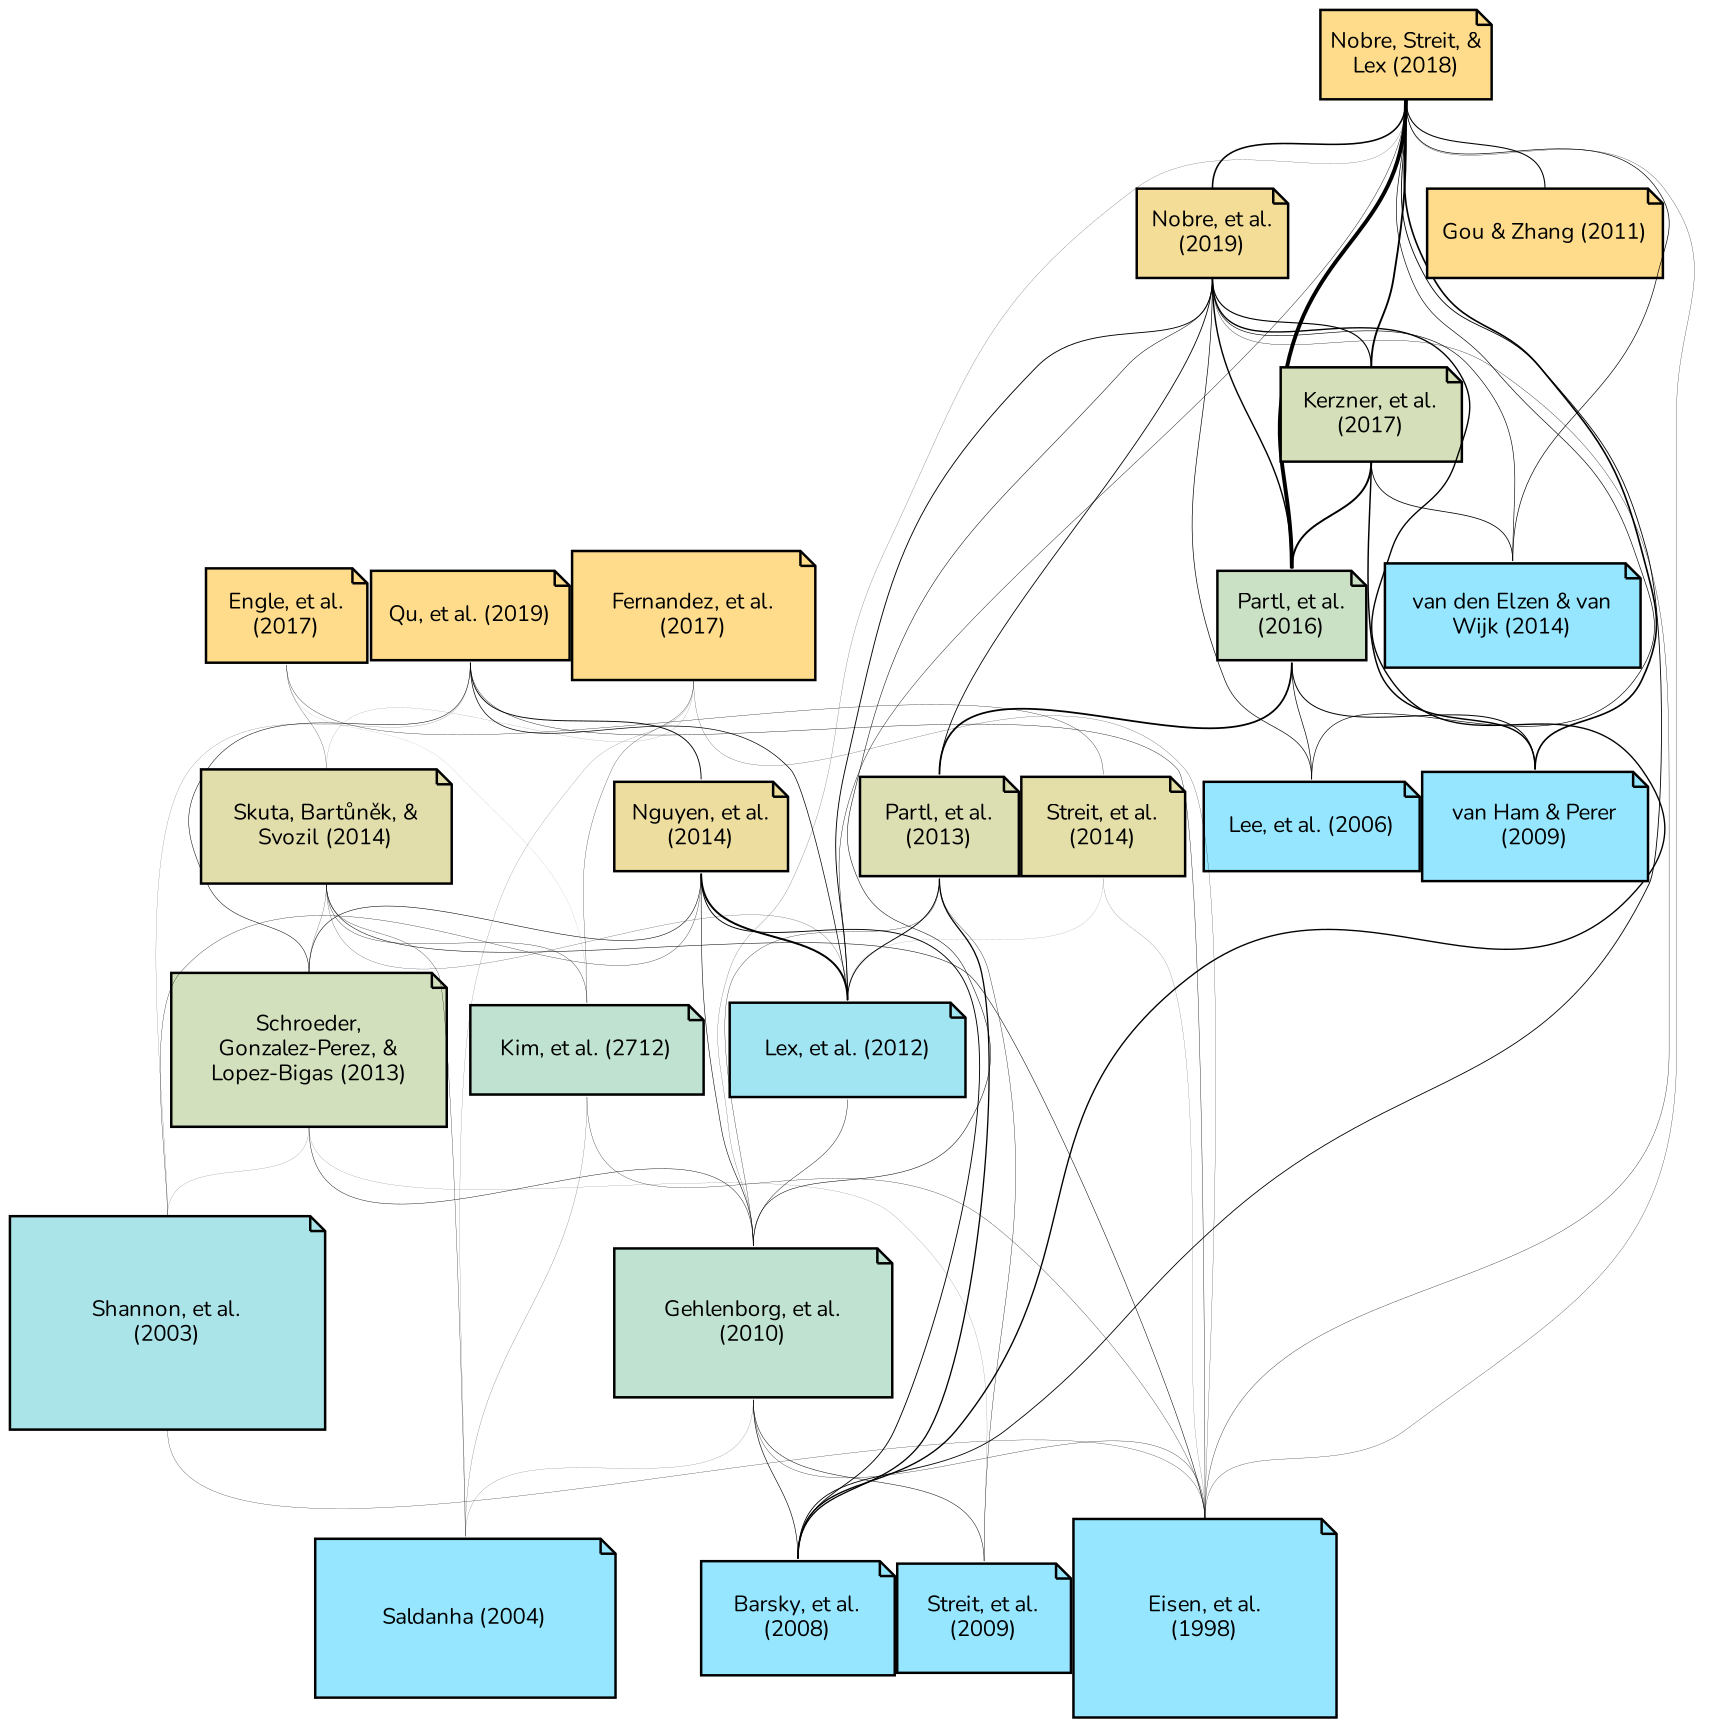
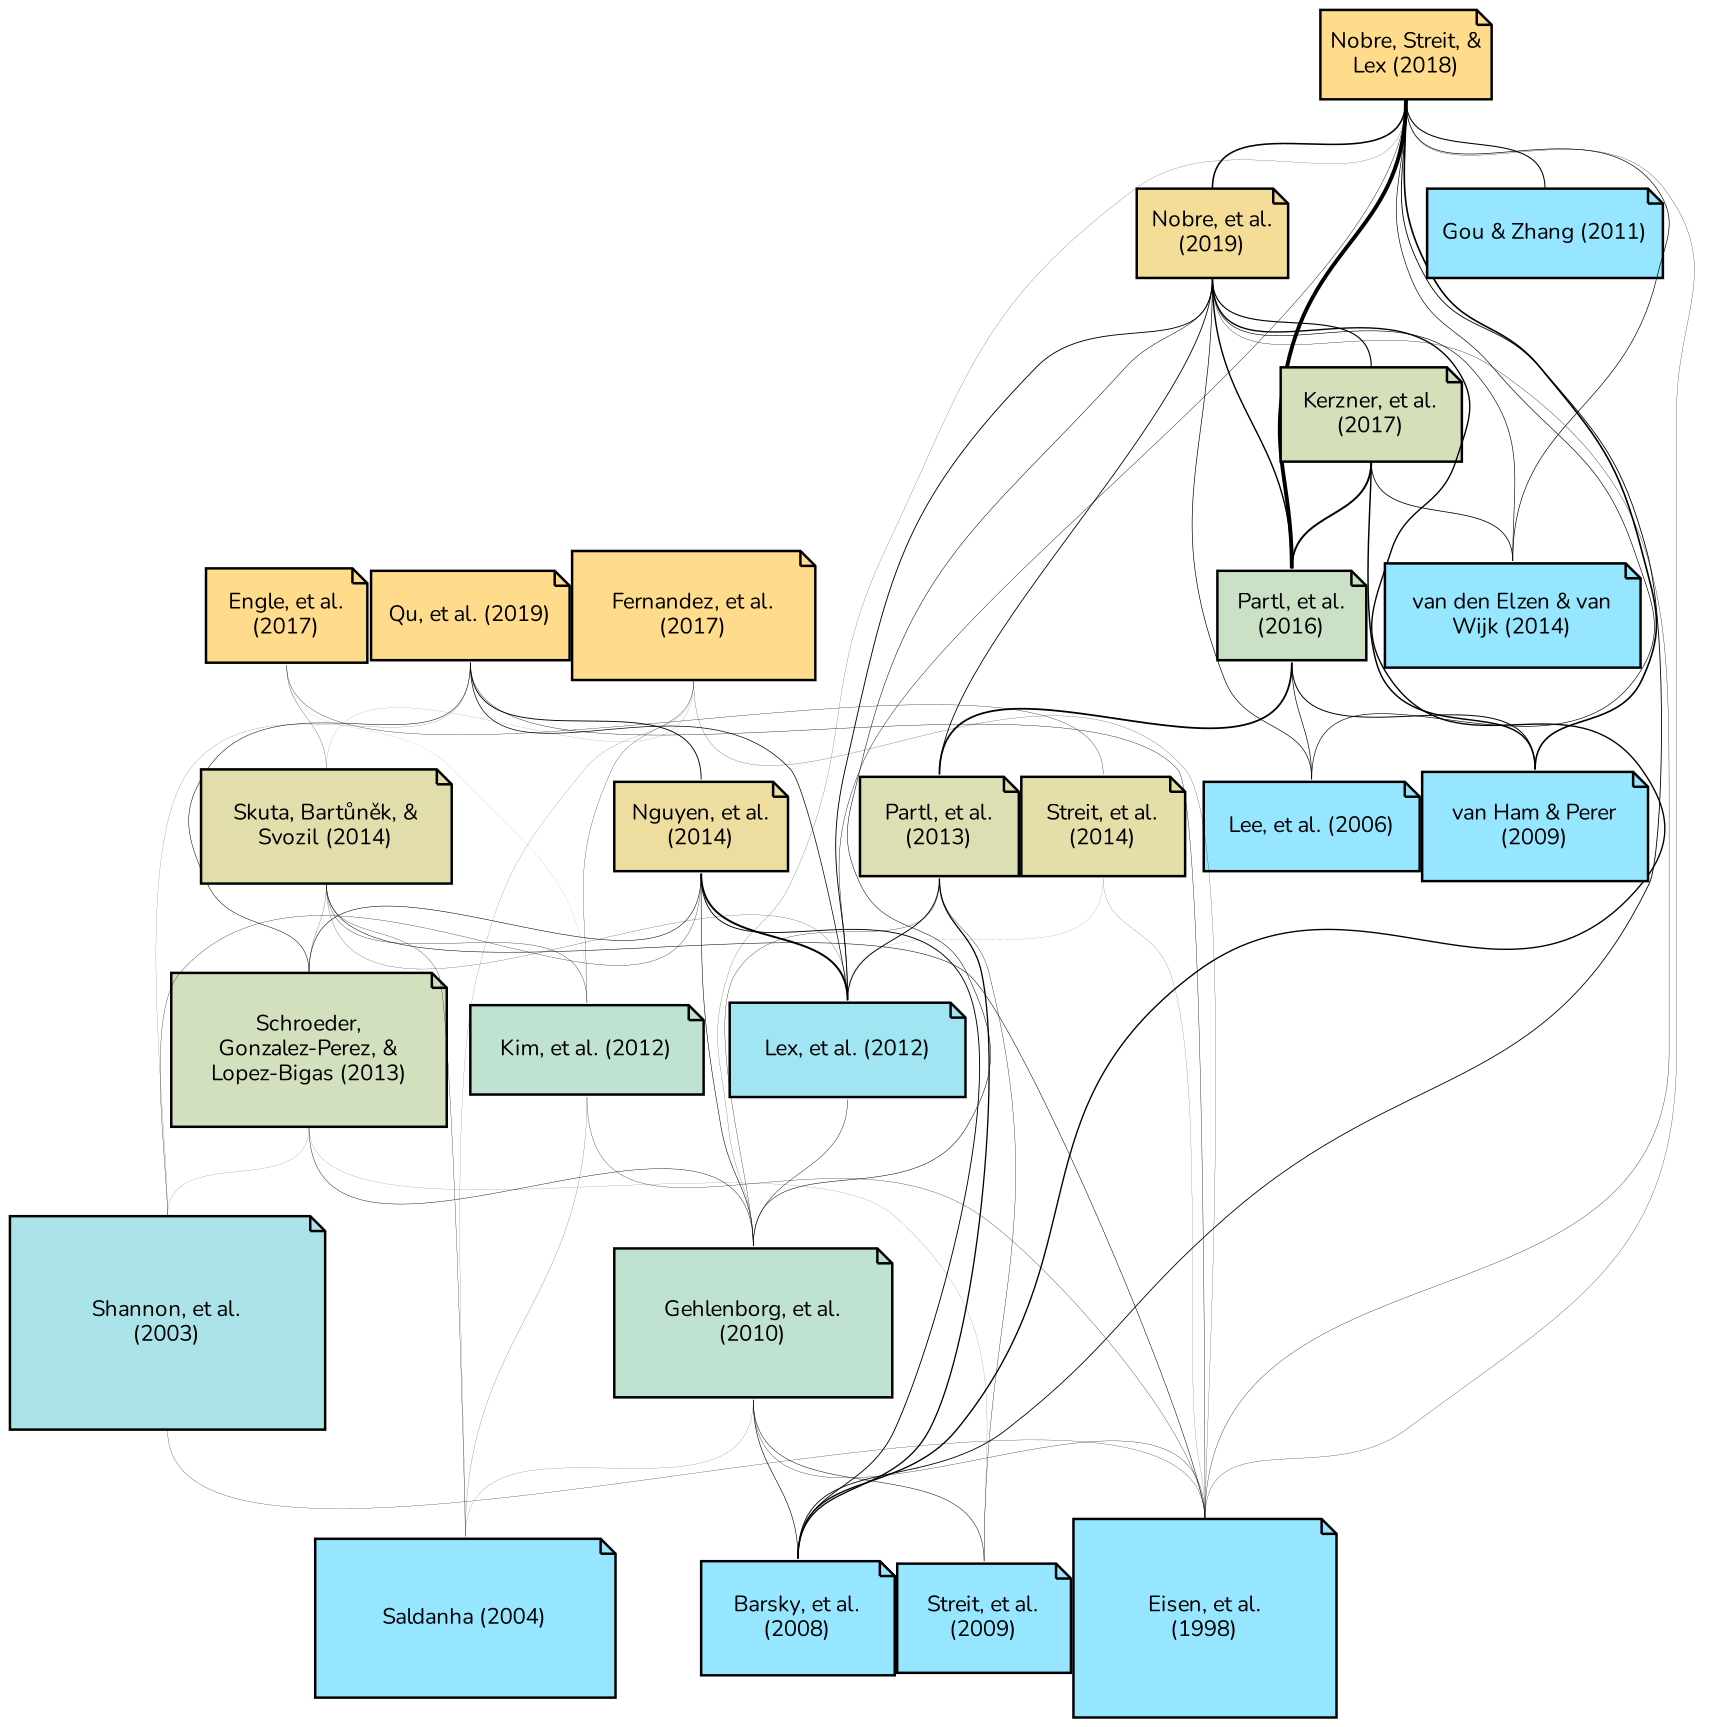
(1545, 233) -> (1545, 233)
(1394, 275) -> none
(587, 1050) -> (587, 1050)
